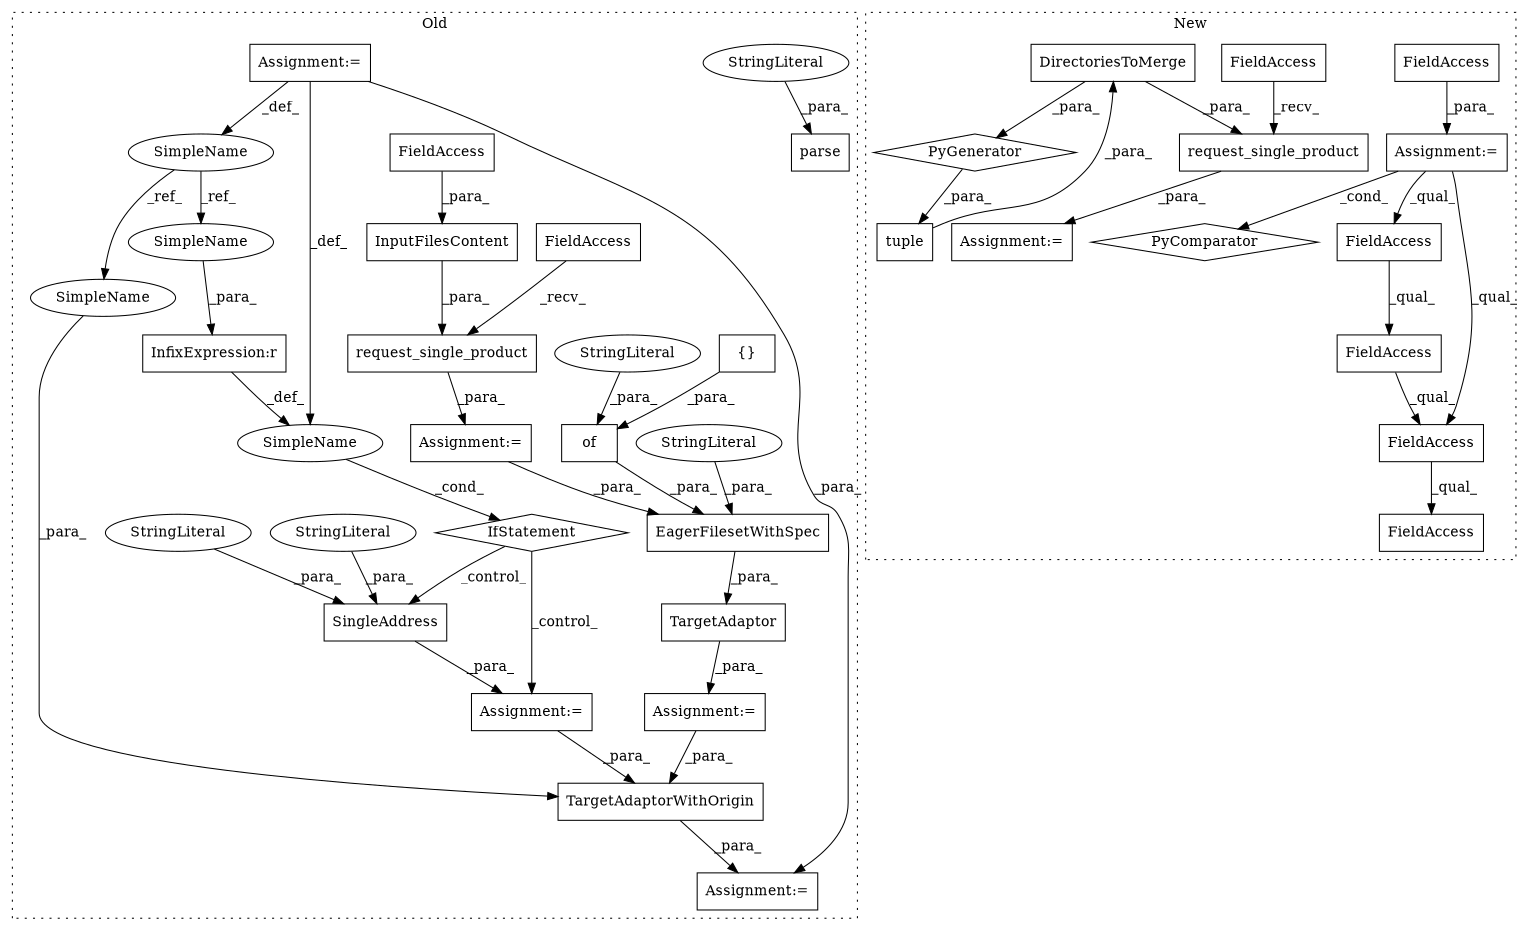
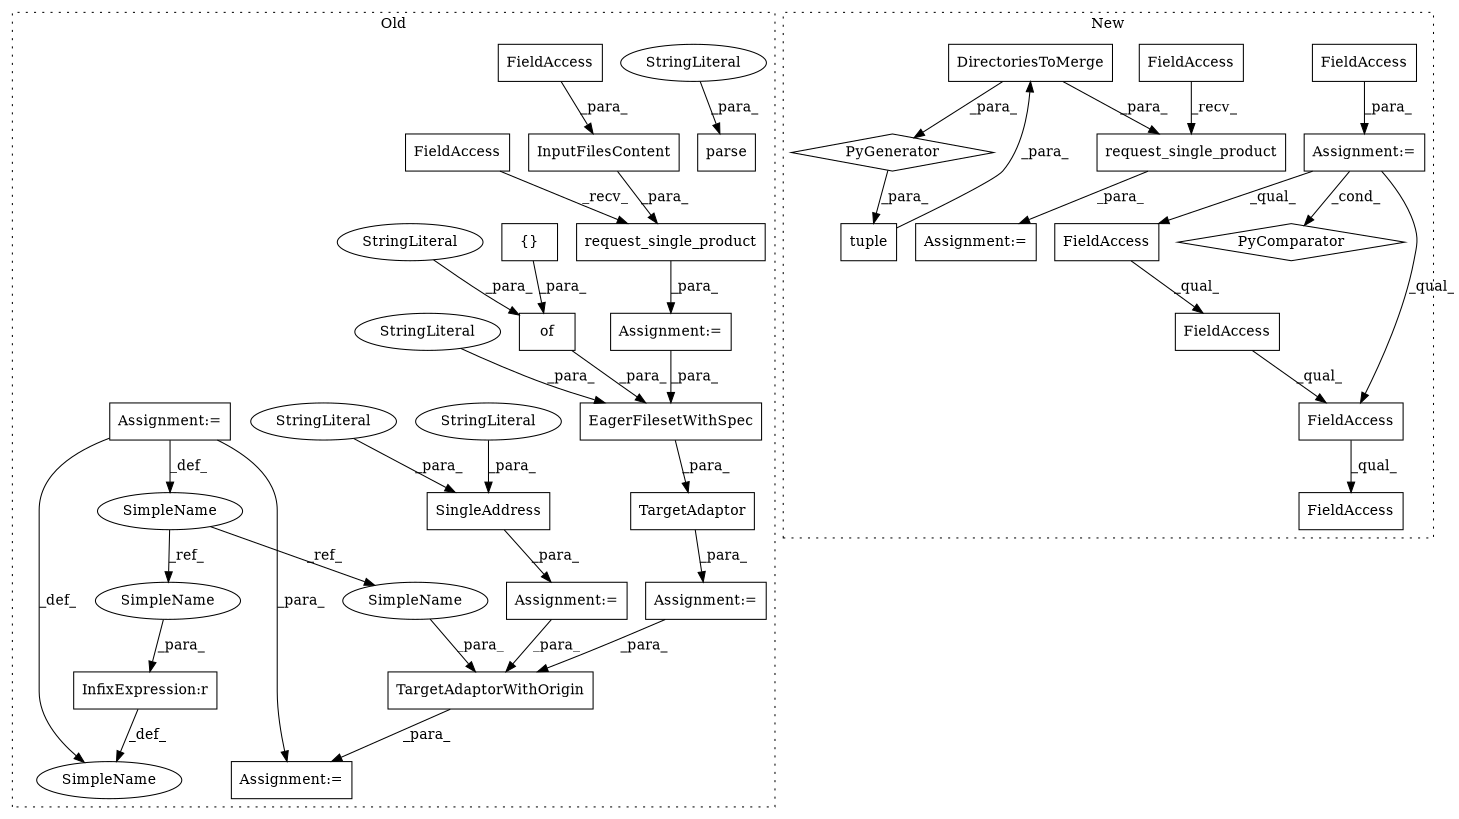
(532, 533) -> none
